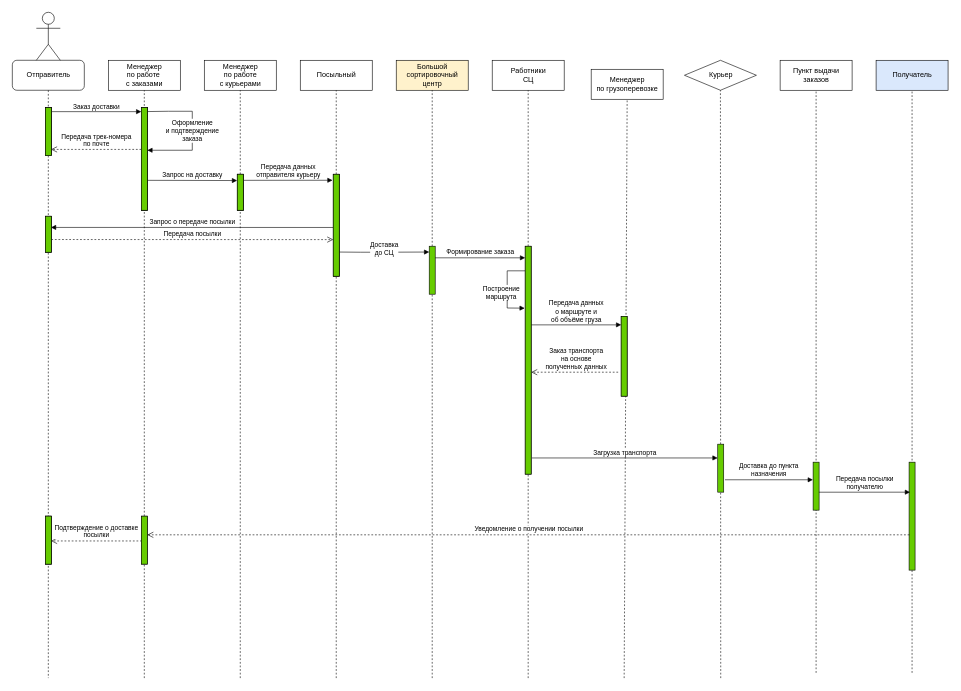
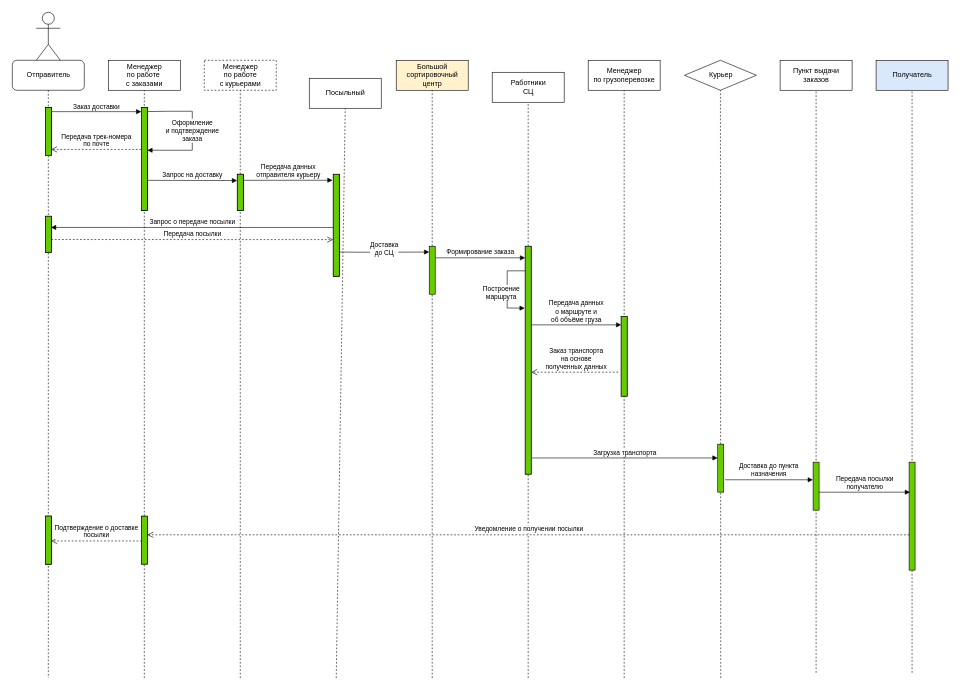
(240, 75) -> (240, 75)
(336, 75) -> (345, 93)
(528, 75) -> (528, 87)
(627, 84) -> (624, 75)
